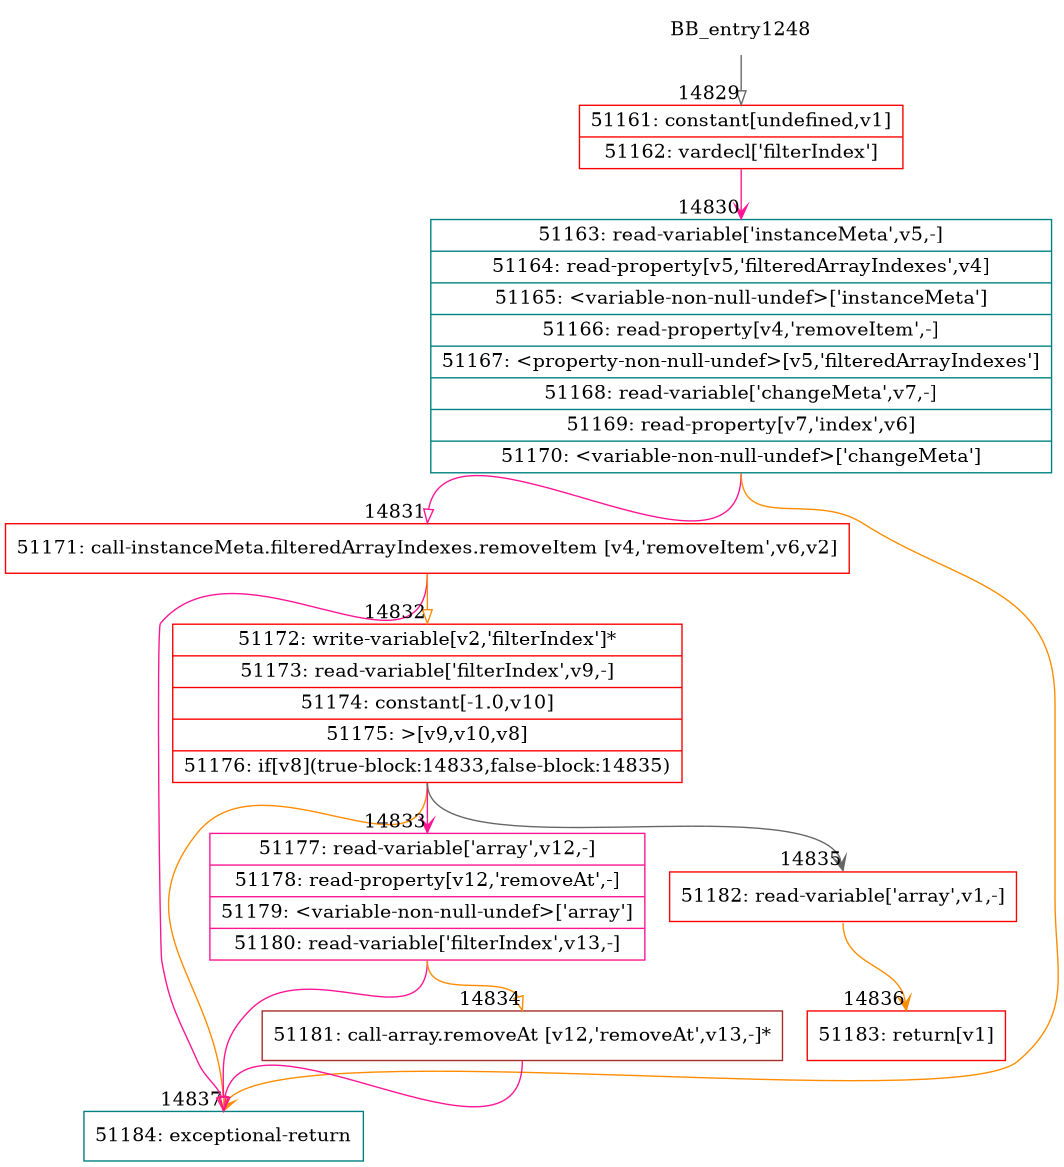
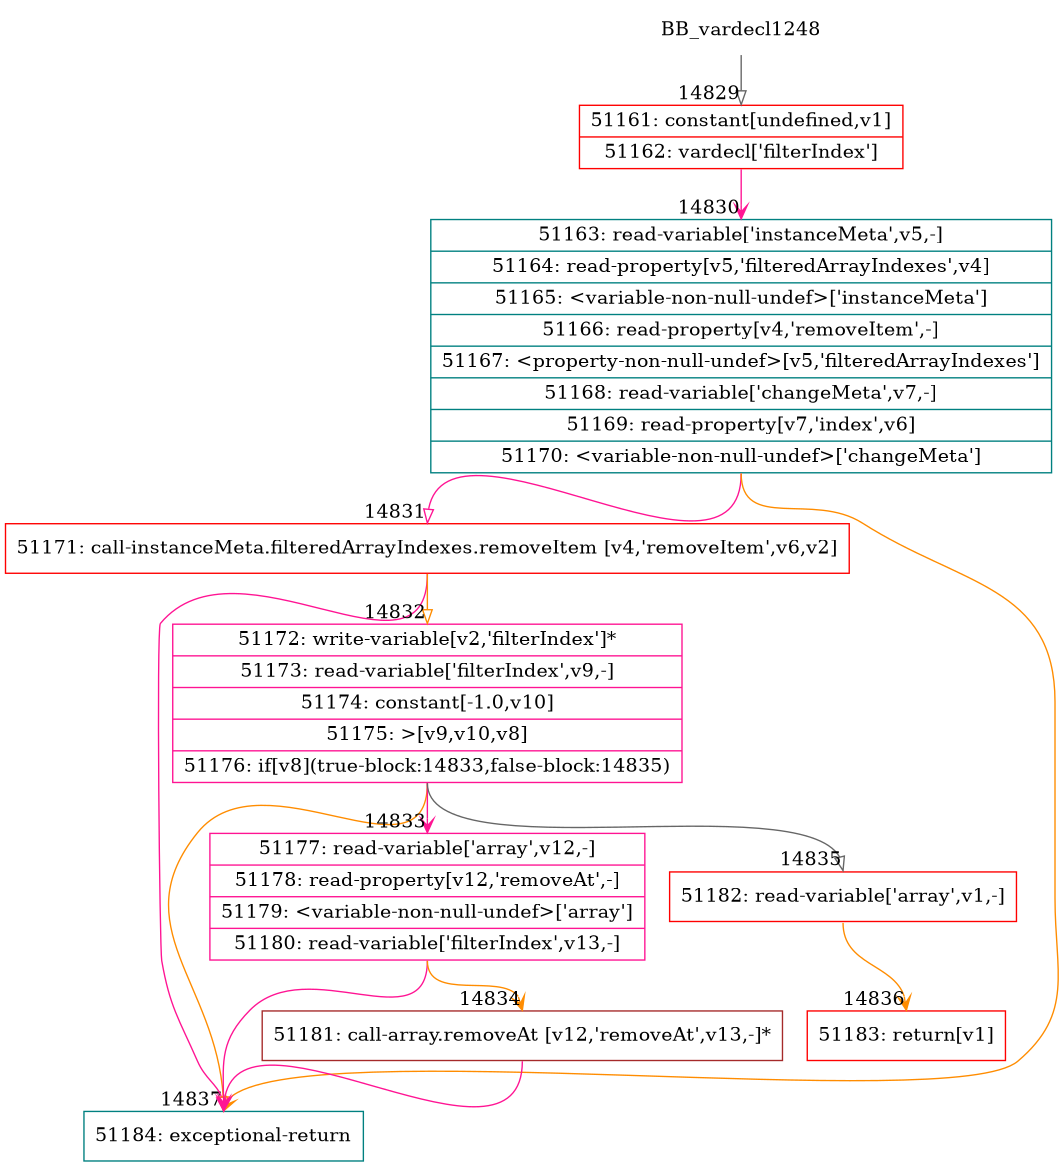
(741, 30) -> (741, 30)
(427, 703) -> (427, 703)
(629, 827) -> (629, 827)
(468, 985) -> (468, 985)
(300, 990) -> (300, 990)
(380, 1088) -> (380, 1088)
